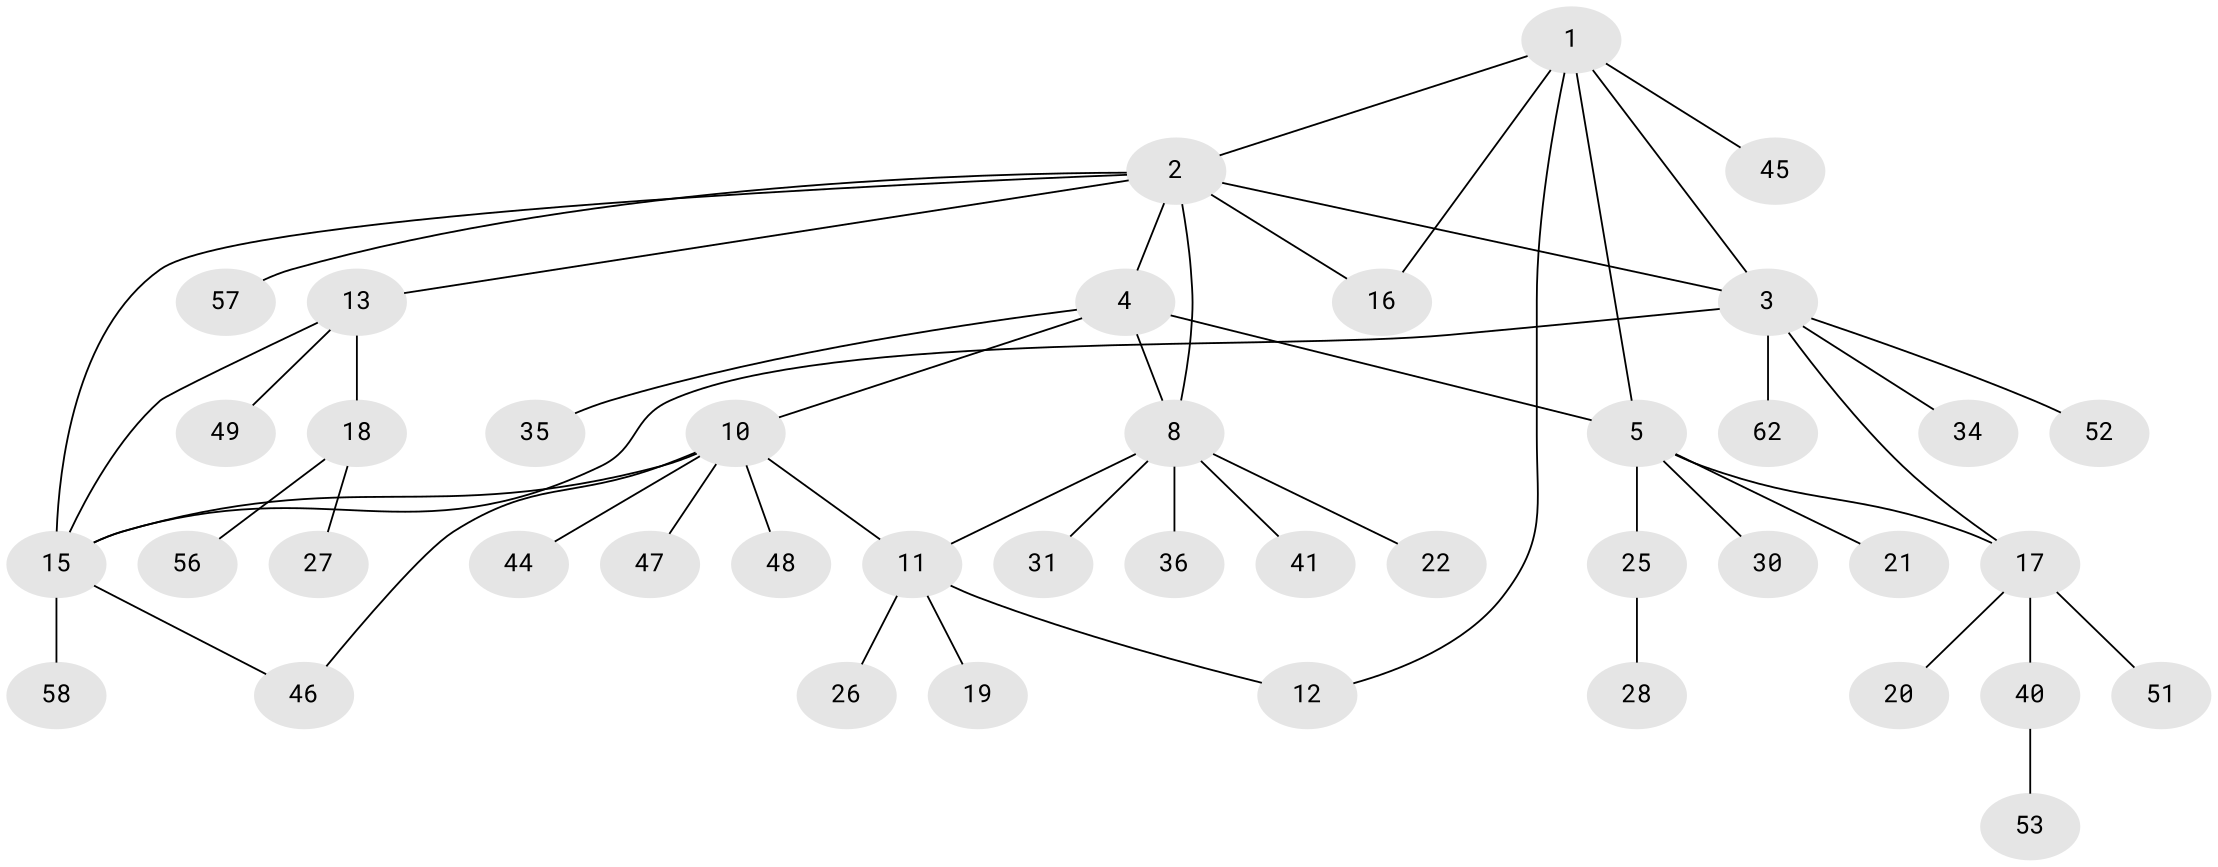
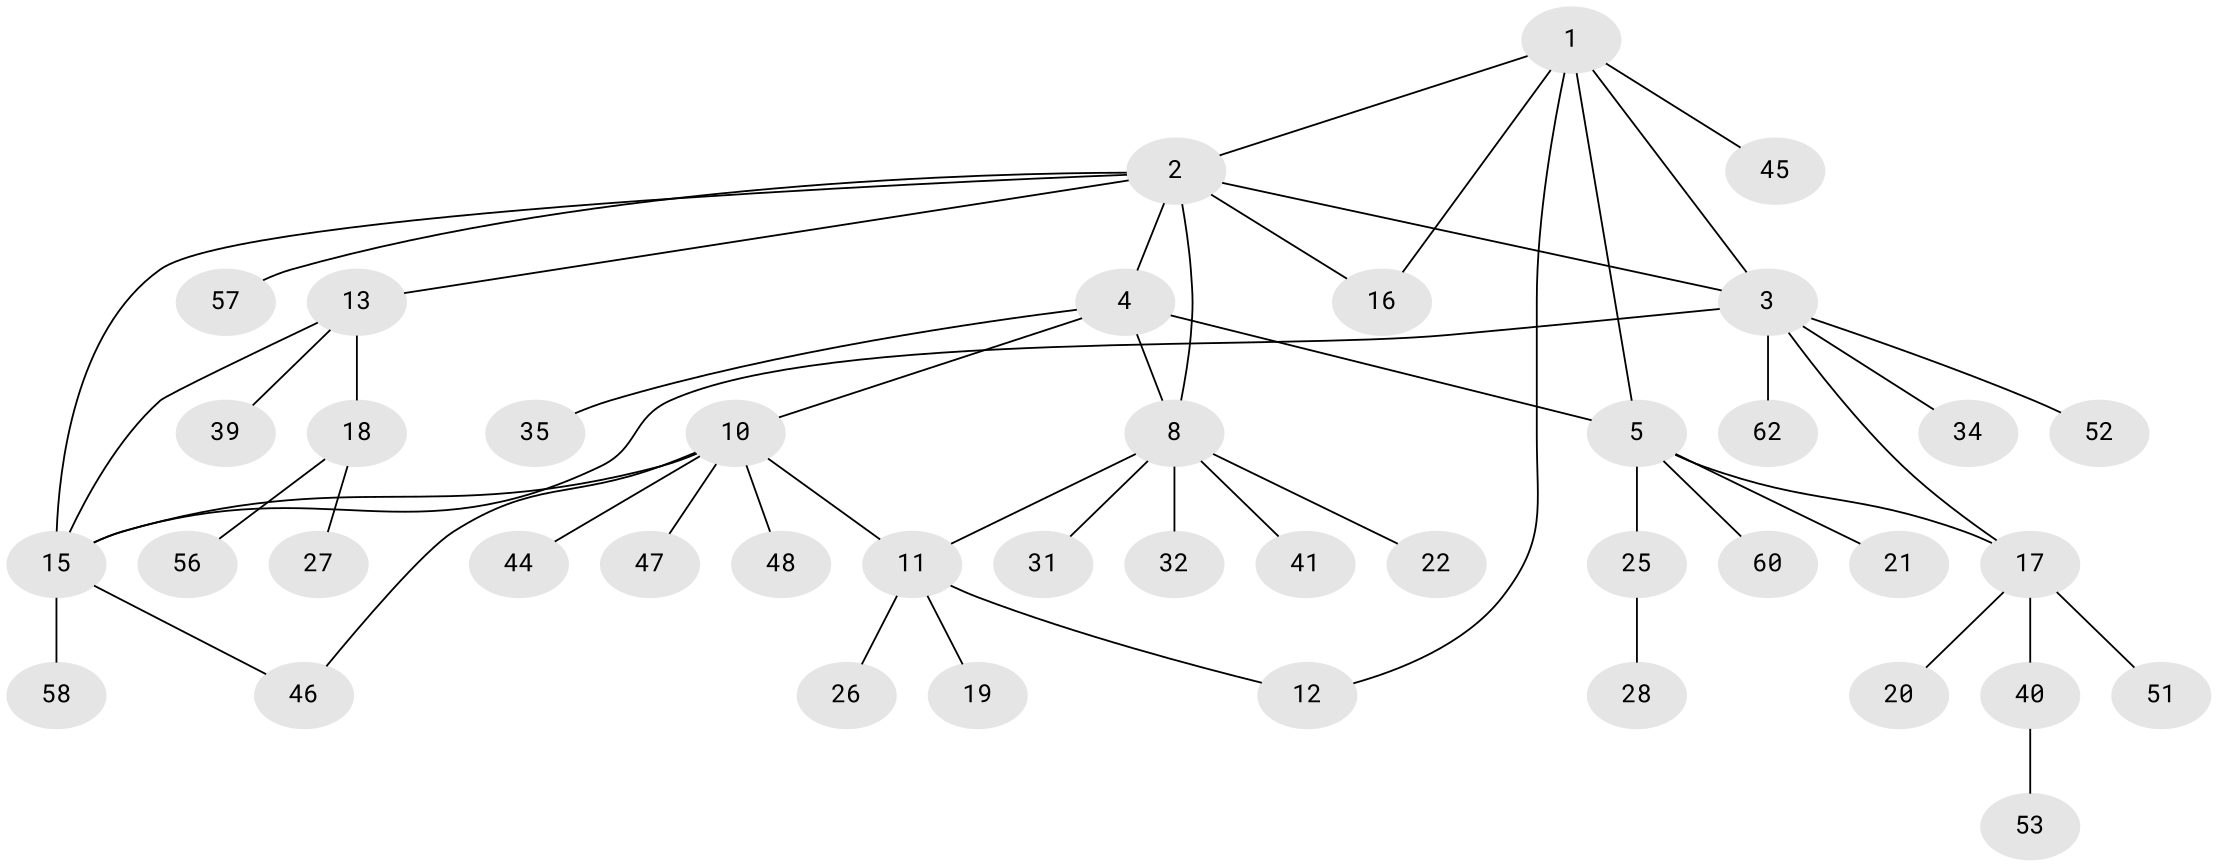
(226, 433) -> (226, 433)
(1174, 564) -> (1174, 564)
(1768, 564) -> (1768, 564)
